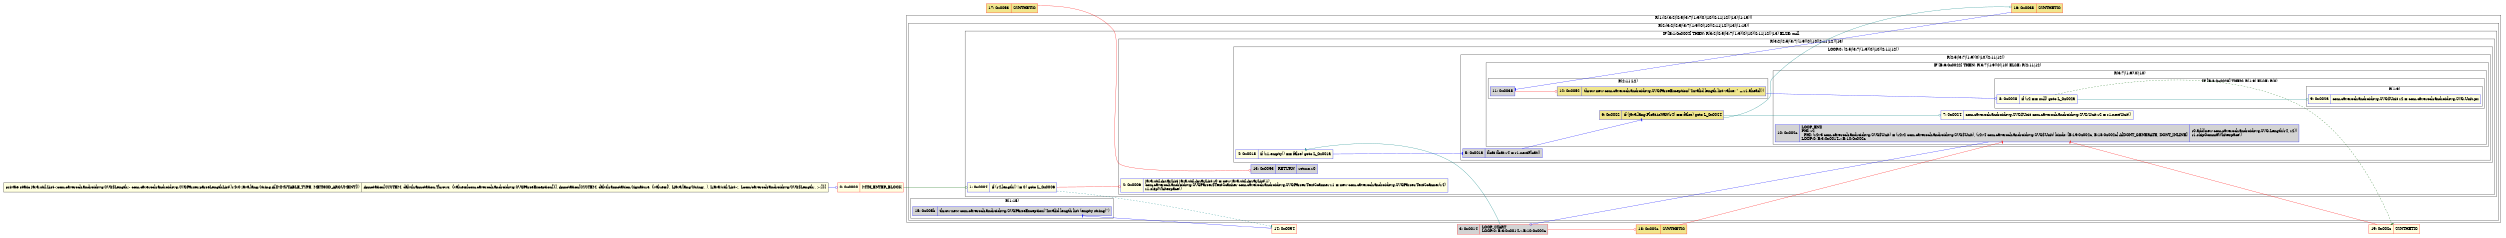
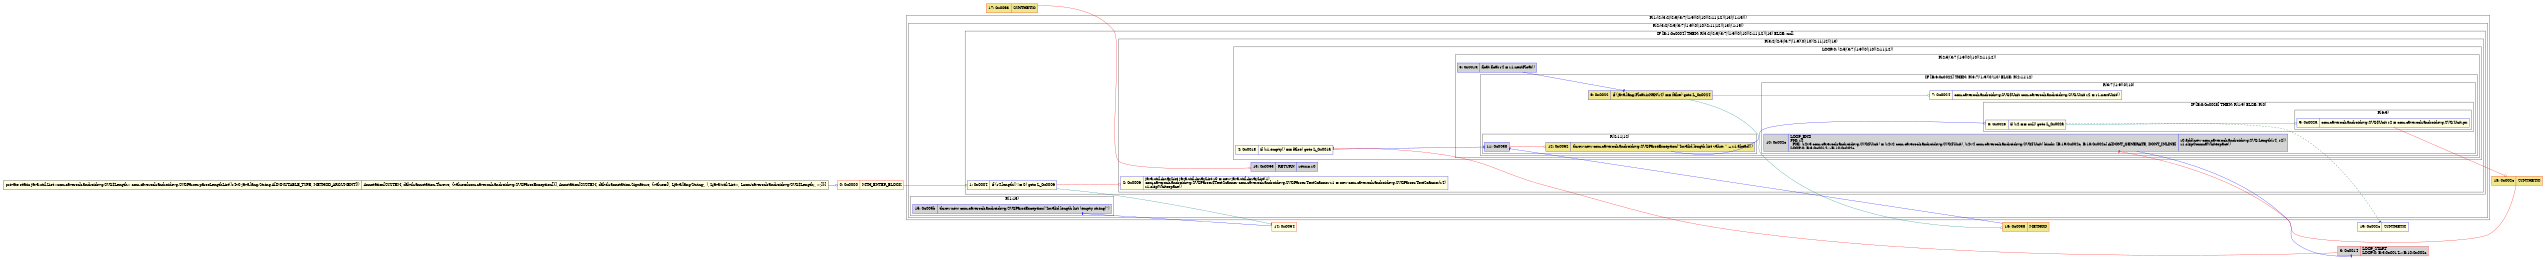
(2049, 8) -> (2038, 227)
(2394, 89) -> (2383, 113)
(1420, 150) -> (1831, 241)
(1397, 154) -> (1408, 148)
(1760, 183) -> (2249, 191)
(2224, 183) -> none
(1164, 206) -> (1164, 203)
(1591, 229) -> (2449, 151)
(2394, 229) -> (2383, 227)
